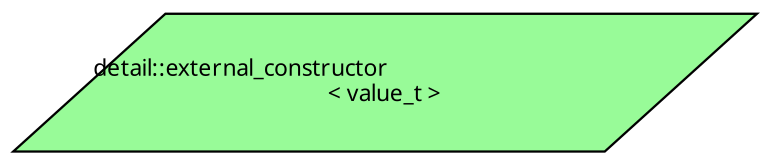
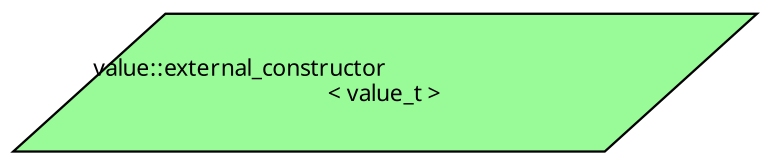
(385, 83) -> (385, 83)
